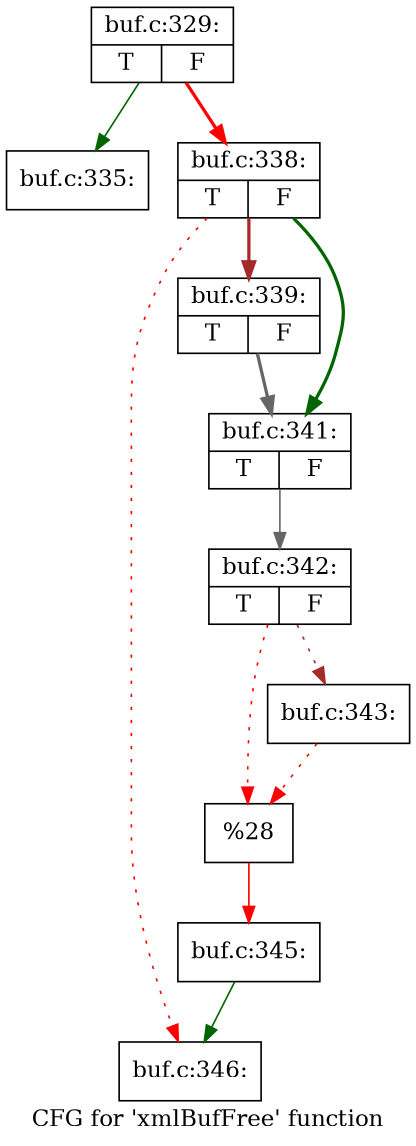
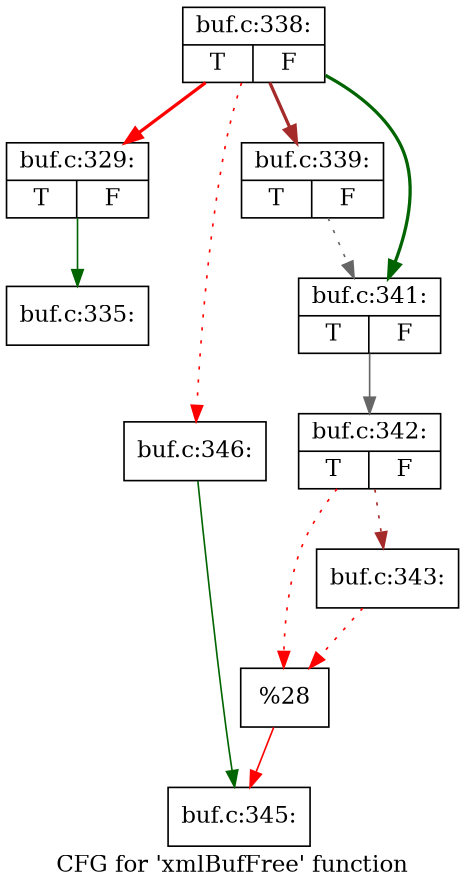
(201, 106) -> (172, 108)
(262, 376) -> (338, 241)
(223, 1004) -> (214, 626)
